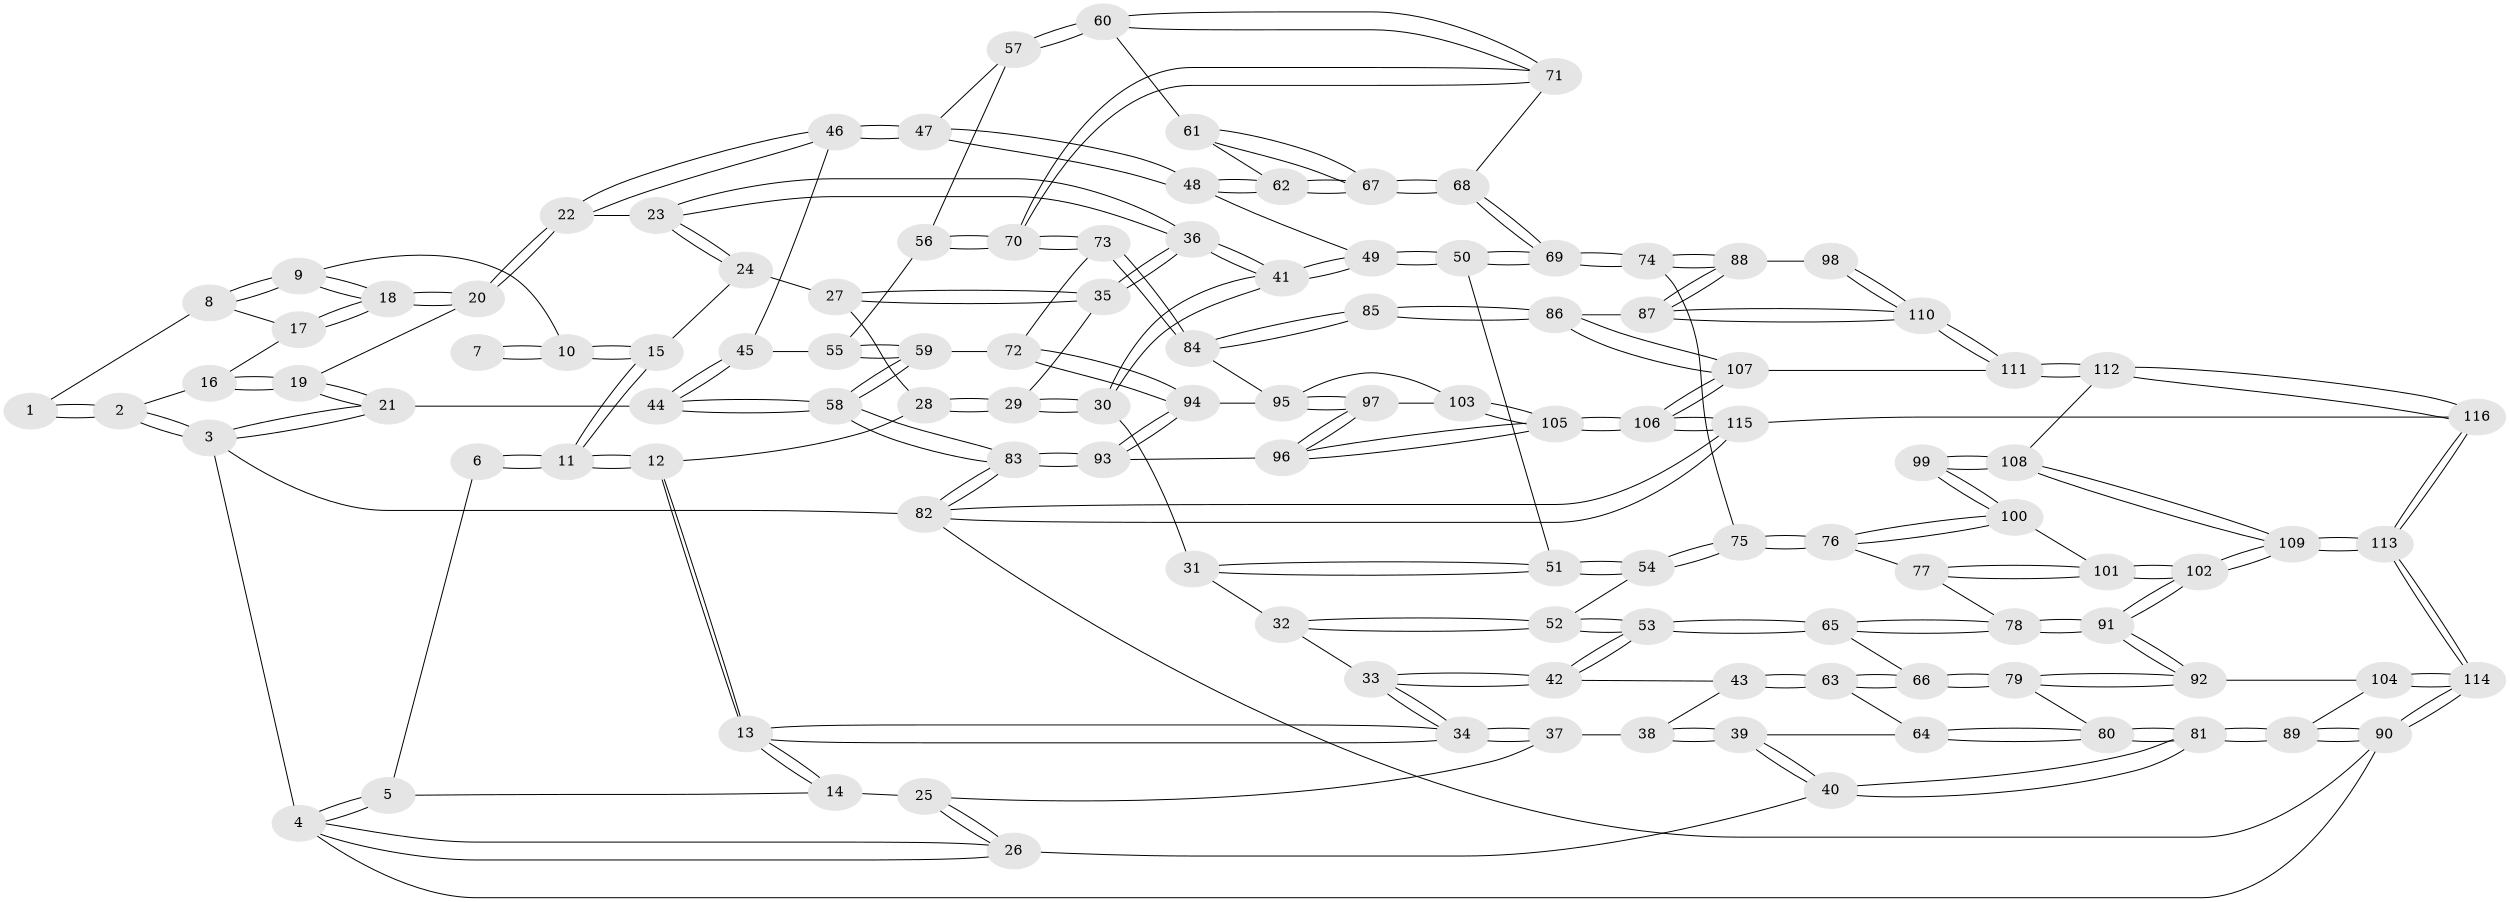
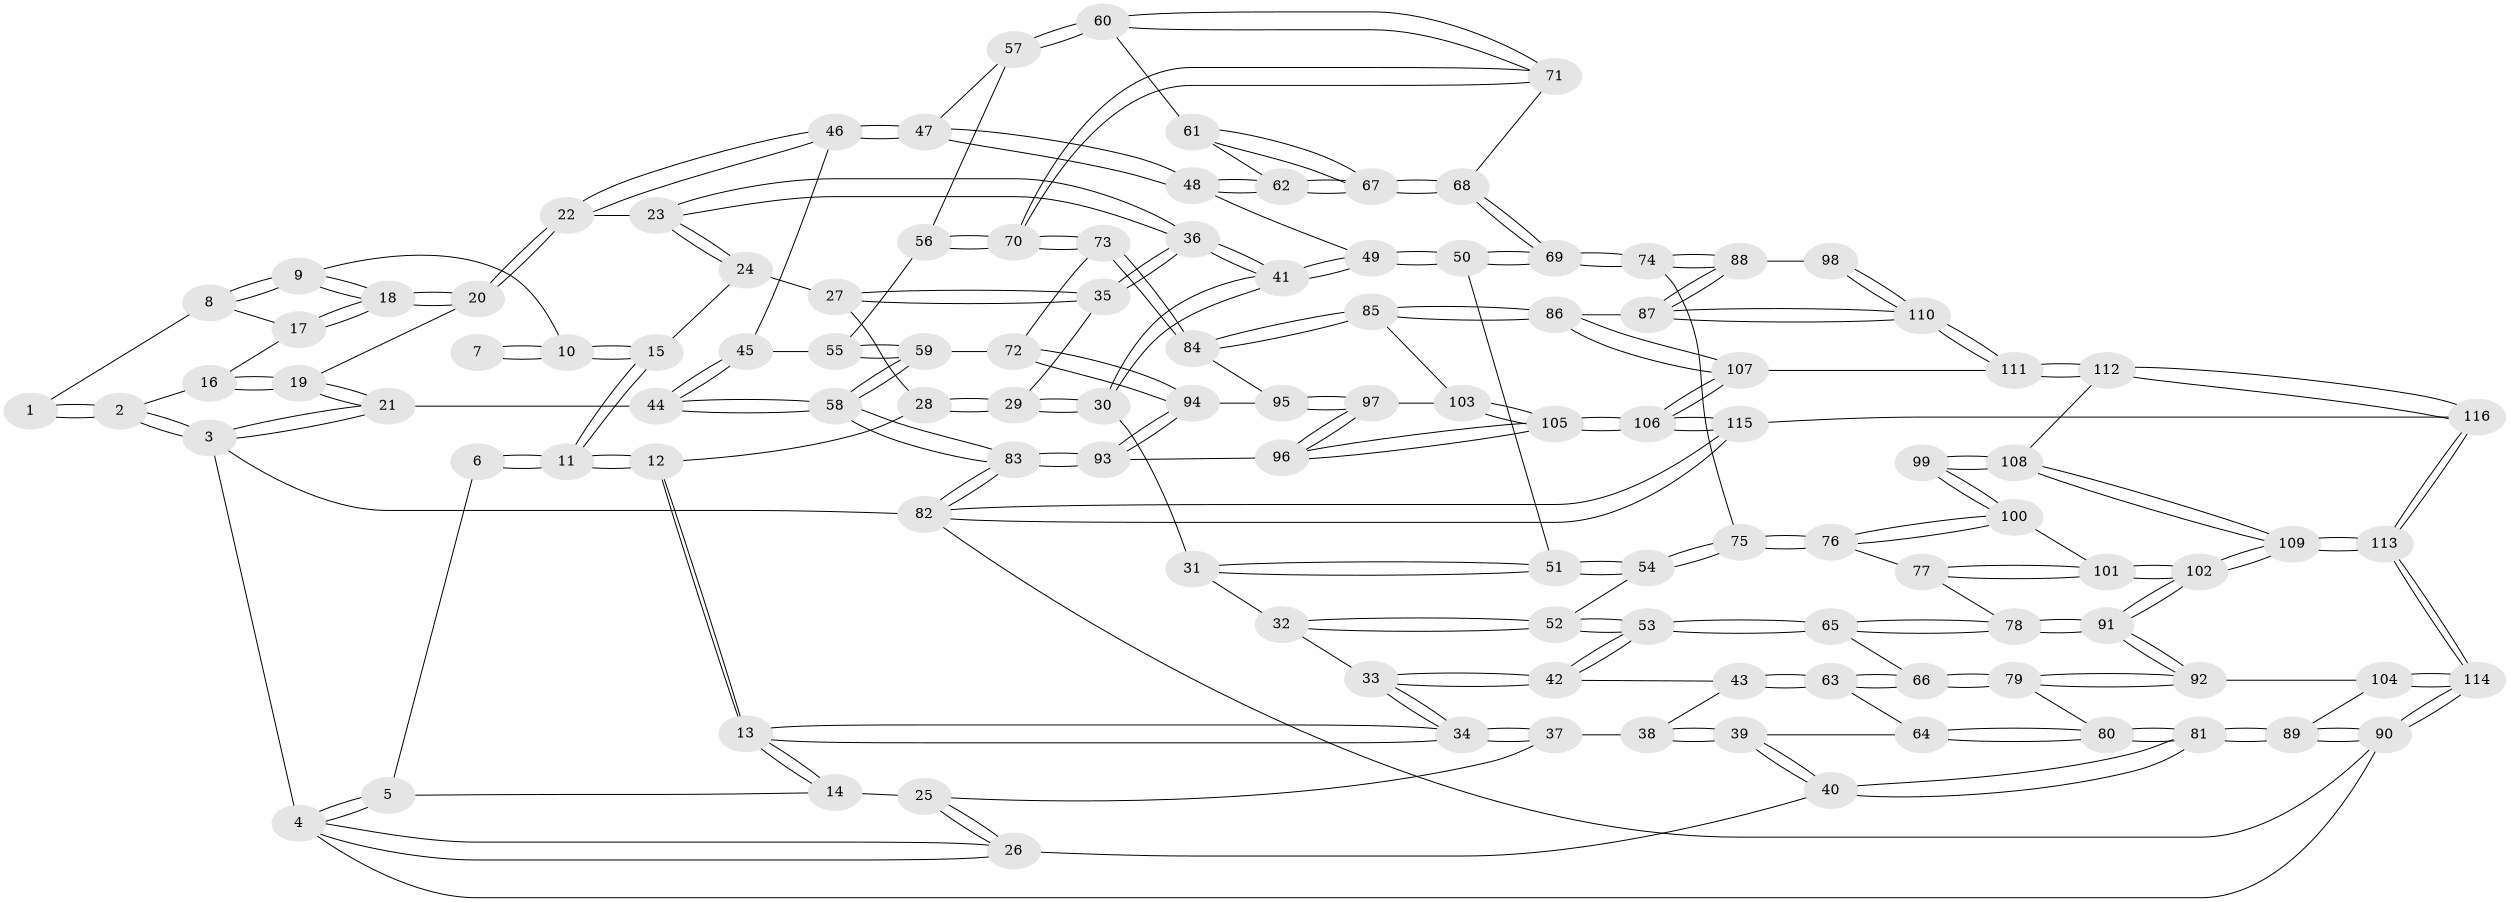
(1372, 373) -> (1417, 357)
